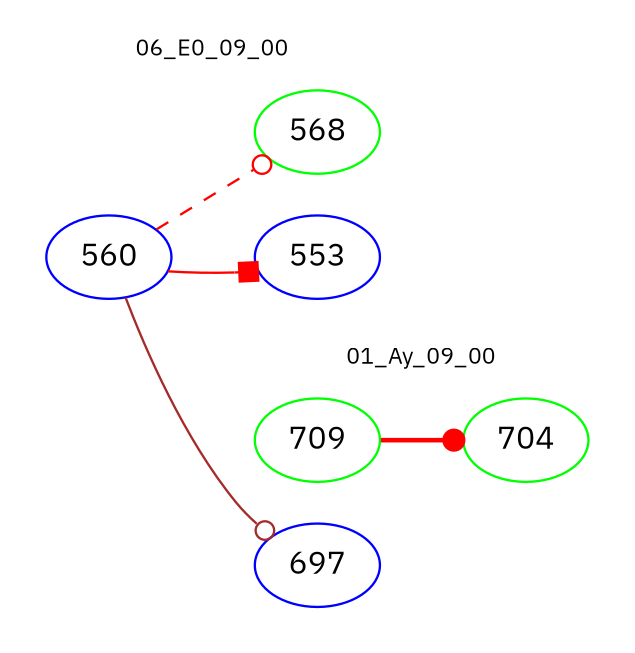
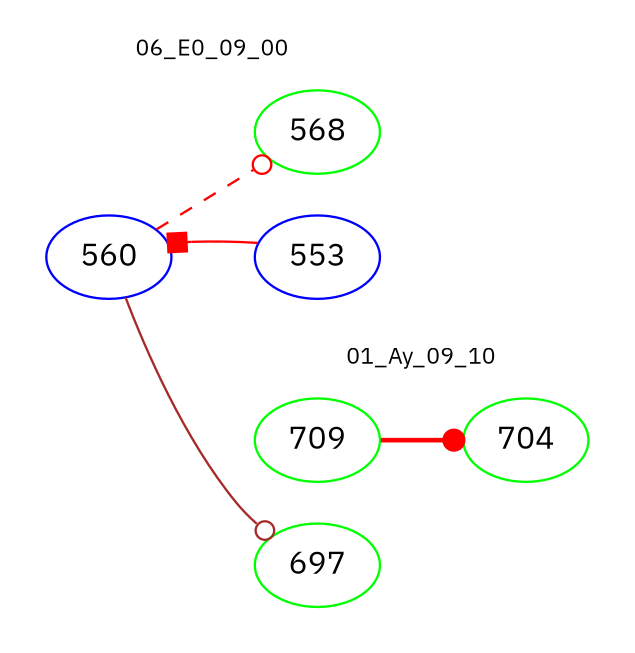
(201, 273) -> (225, 242)
(422, 358) -> (422, 358)
(317, 565) -> (317, 565)
